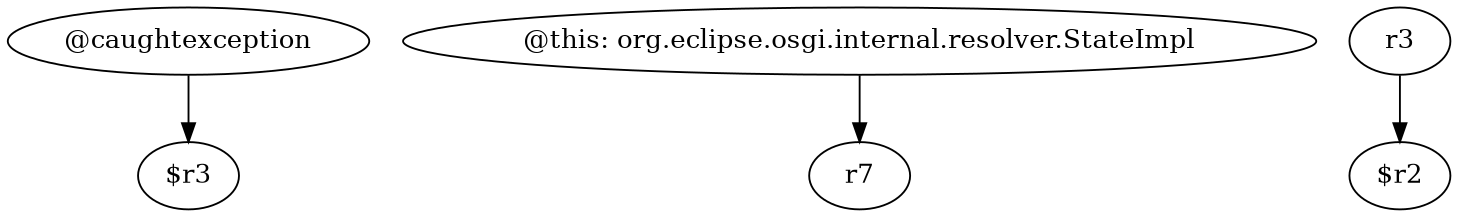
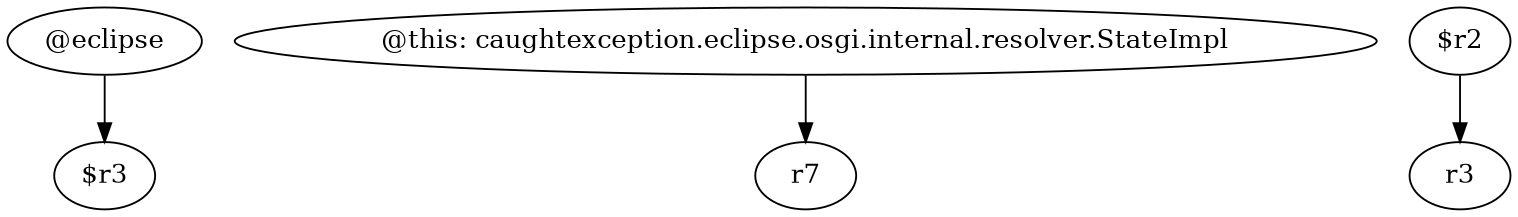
(189, 41) -> (105, 41)
(860, 41) -> (806, 41)
(1400, 99) -> (1460, 99)
